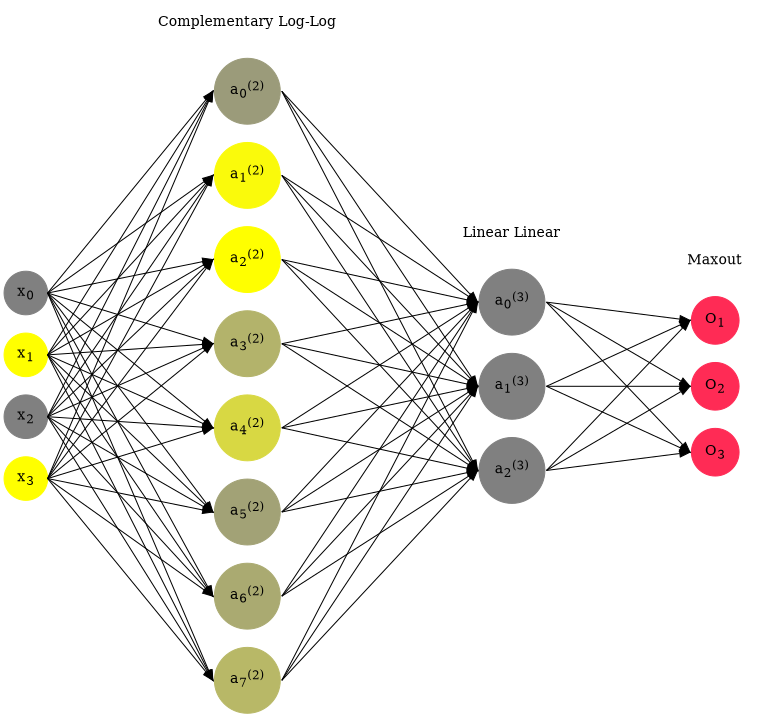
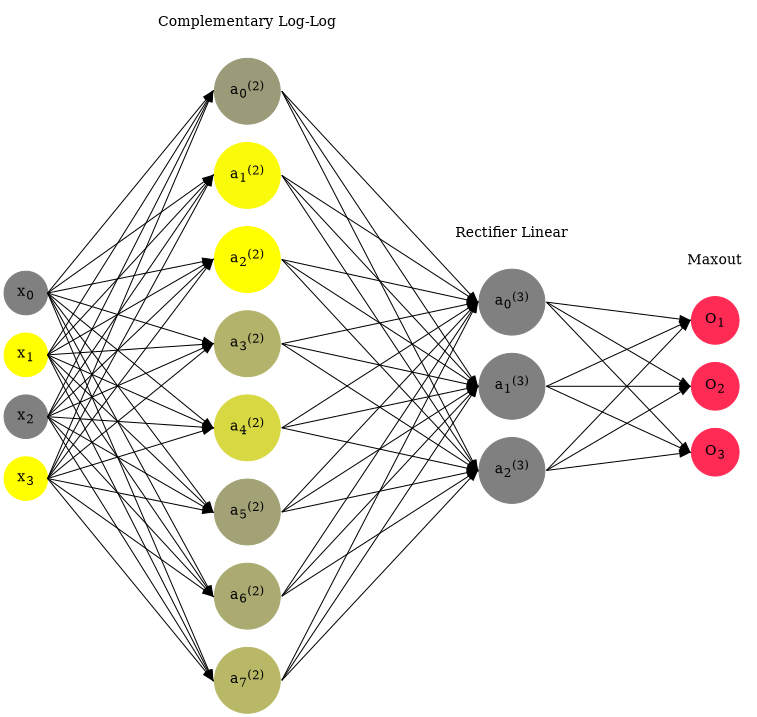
(512, 233) -> (512, 233)
